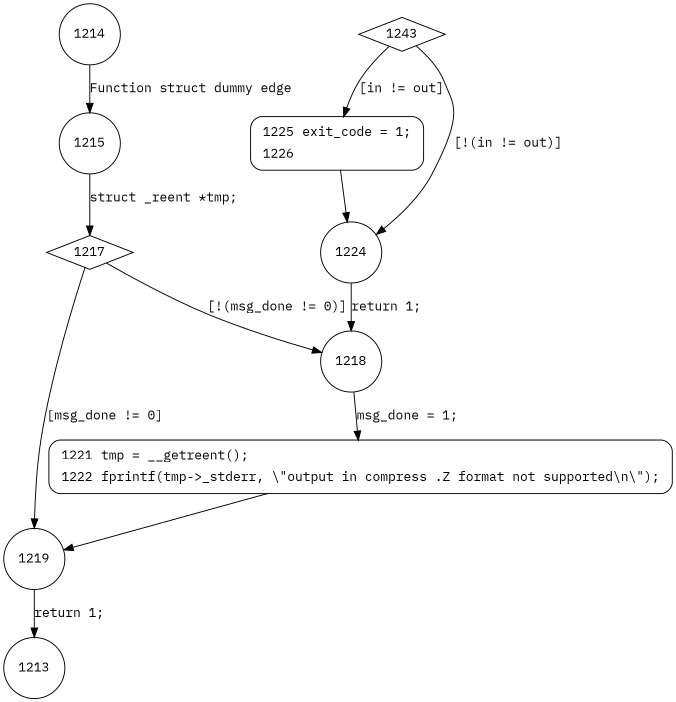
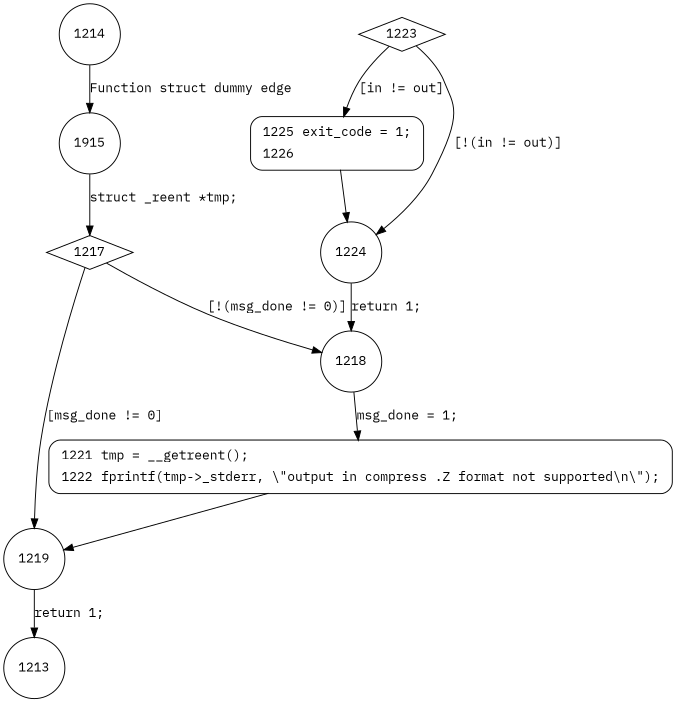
(402, 34) -> (402, 34)
(90, 143) -> (90, 143)
